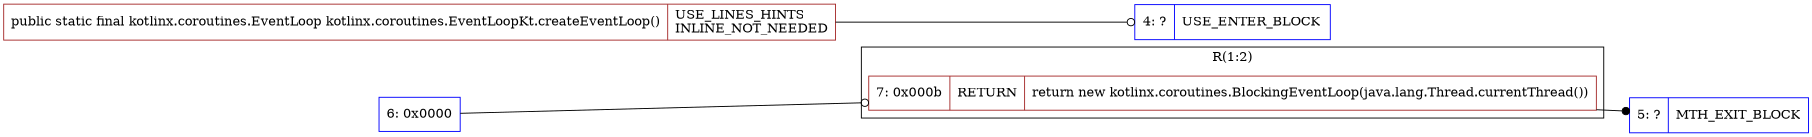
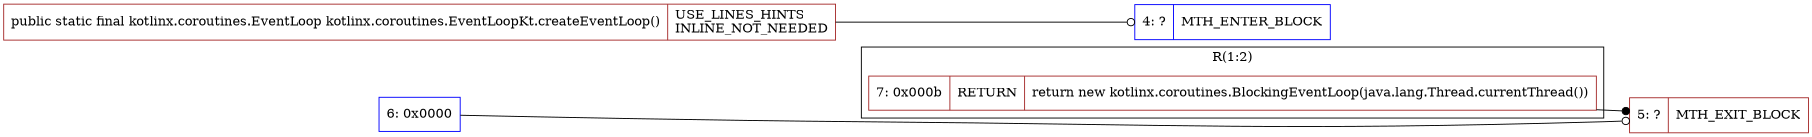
(1251, 22) -> (1252, 22)
(661, 108) -> (1041, 124)
(1719, 115) -> (1719, 115)
